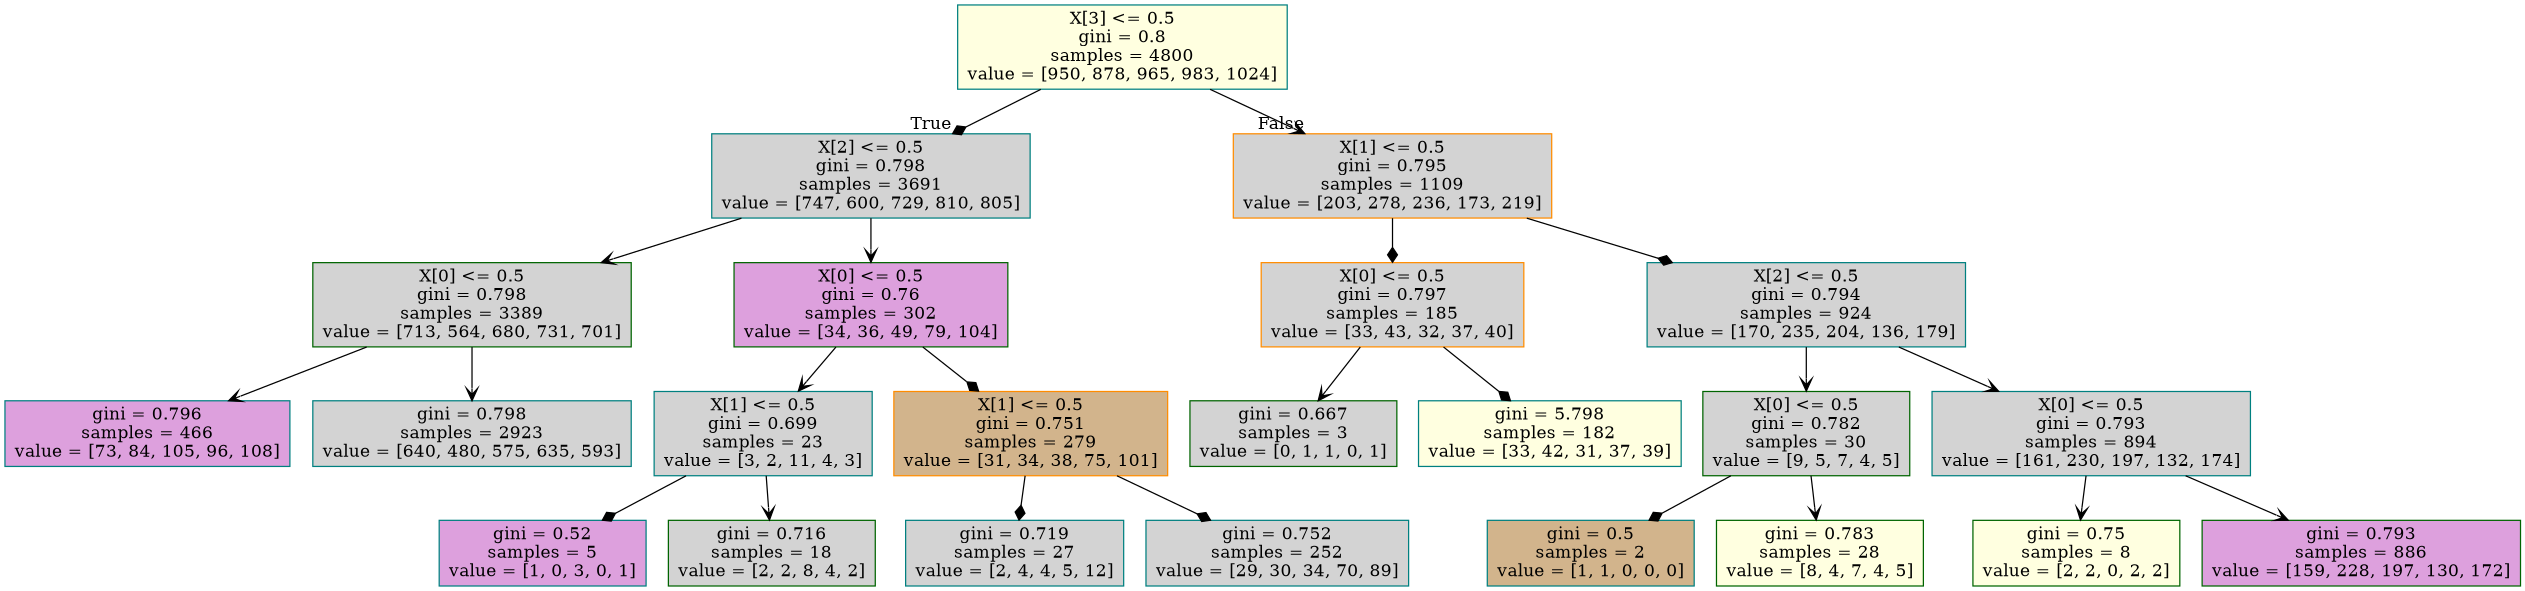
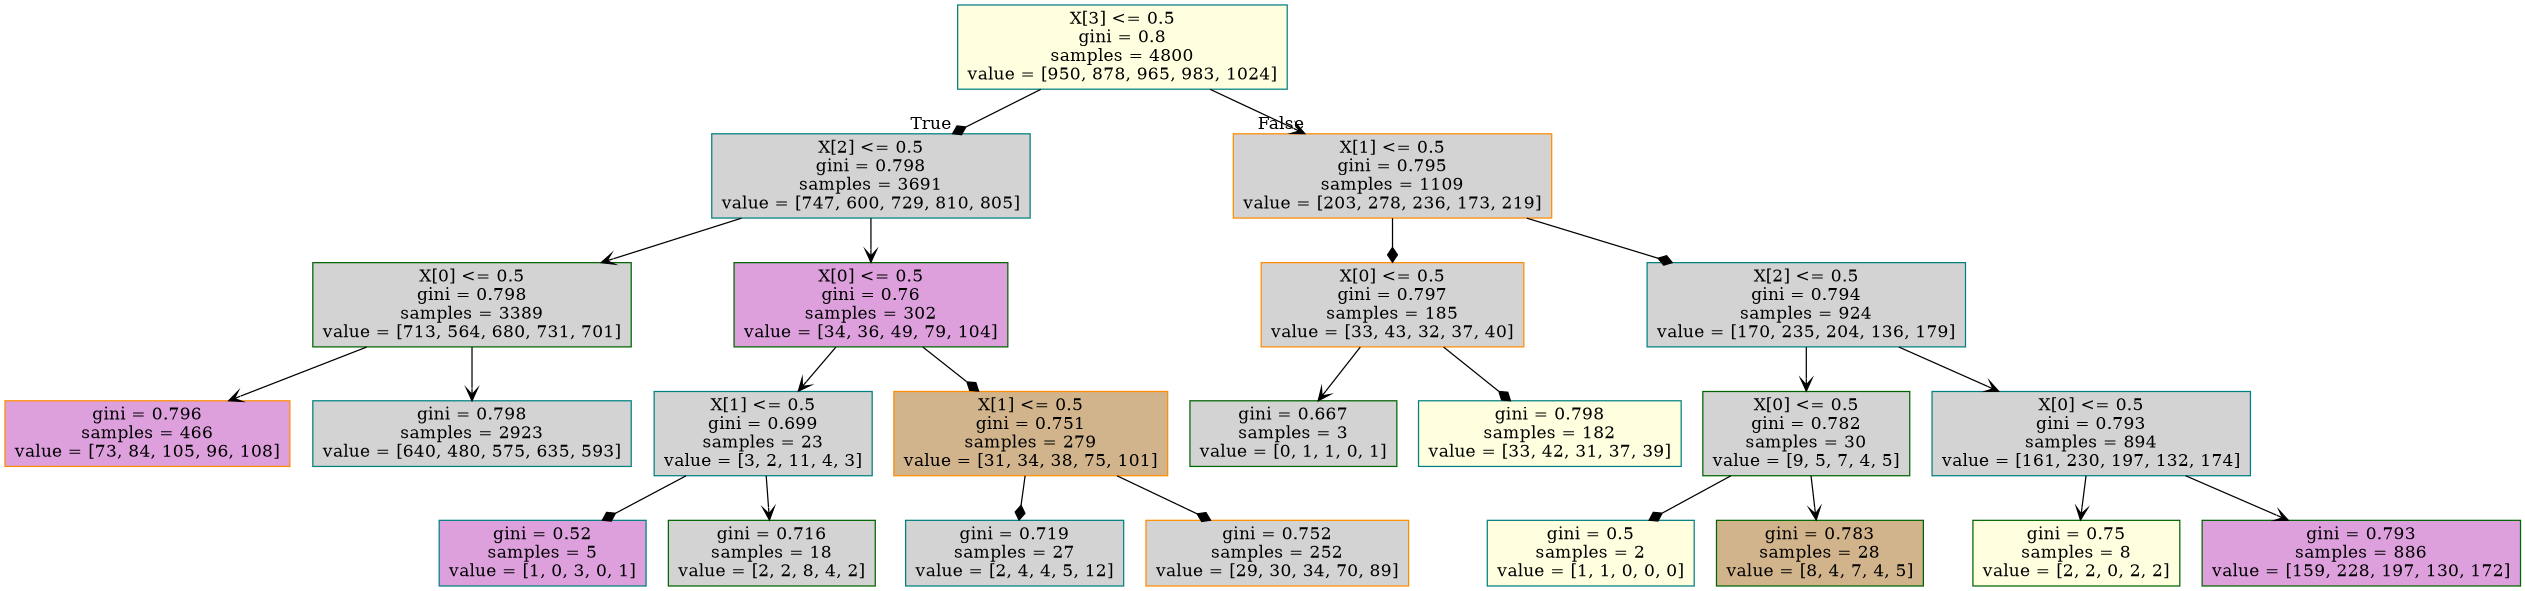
(147, 434) -> (147, 434)
(1550, 434) -> (1550, 434)
(1277, 553) -> (1277, 553)
(1591, 553) -> (1591, 553)
(1820, 553) -> (1820, 553)
